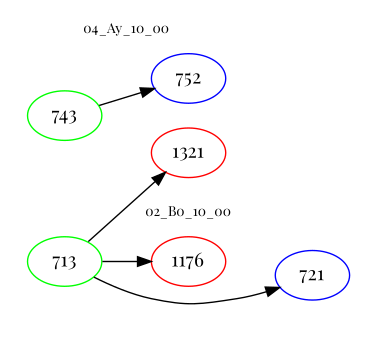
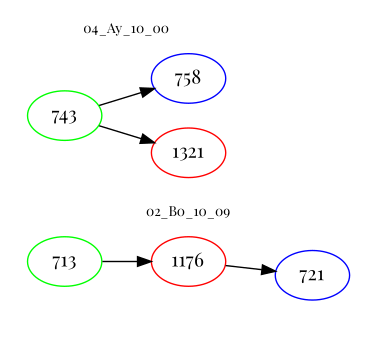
(189, 78) -> (189, 78)
(122, 212) -> (120, 132)
(189, 213) -> (189, 213)
(178, 303) -> (244, 268)
